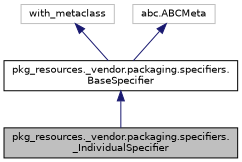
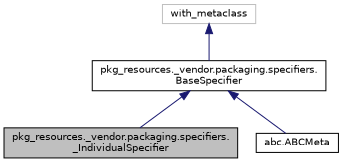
(174, 14) -> (297, 143)
(146, 46) -> (261, 115)
